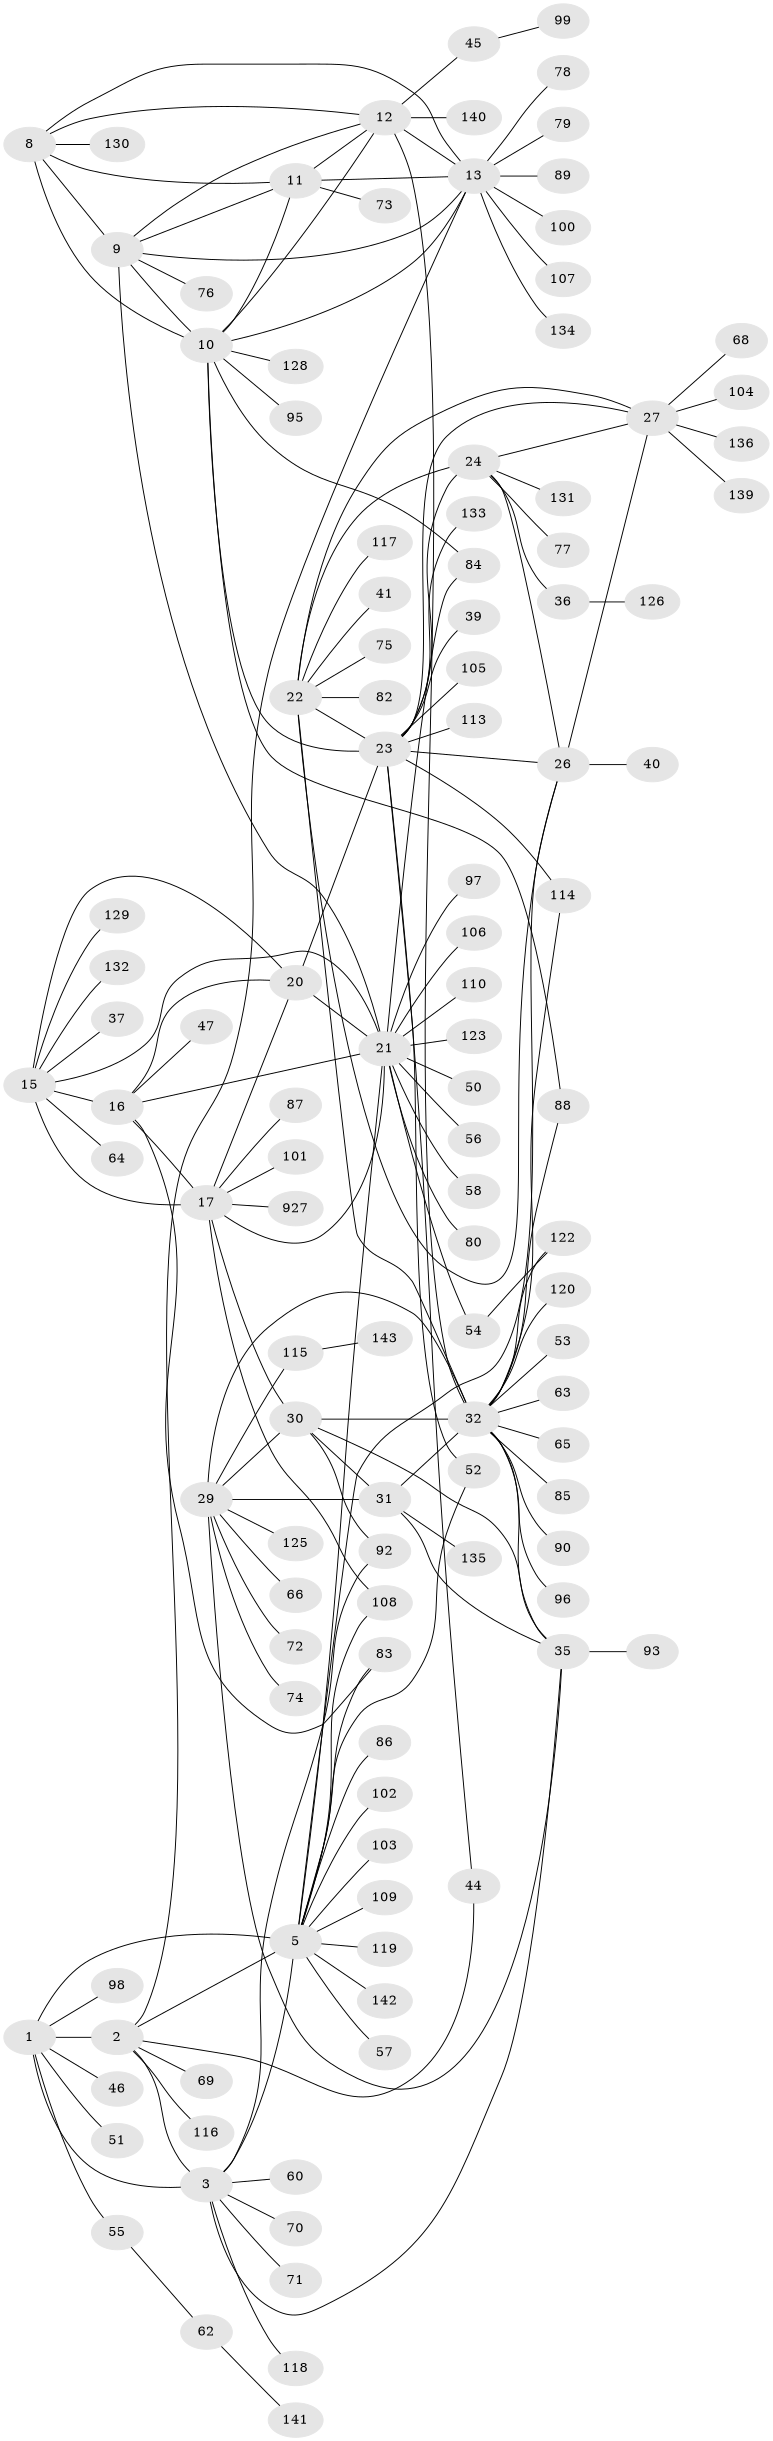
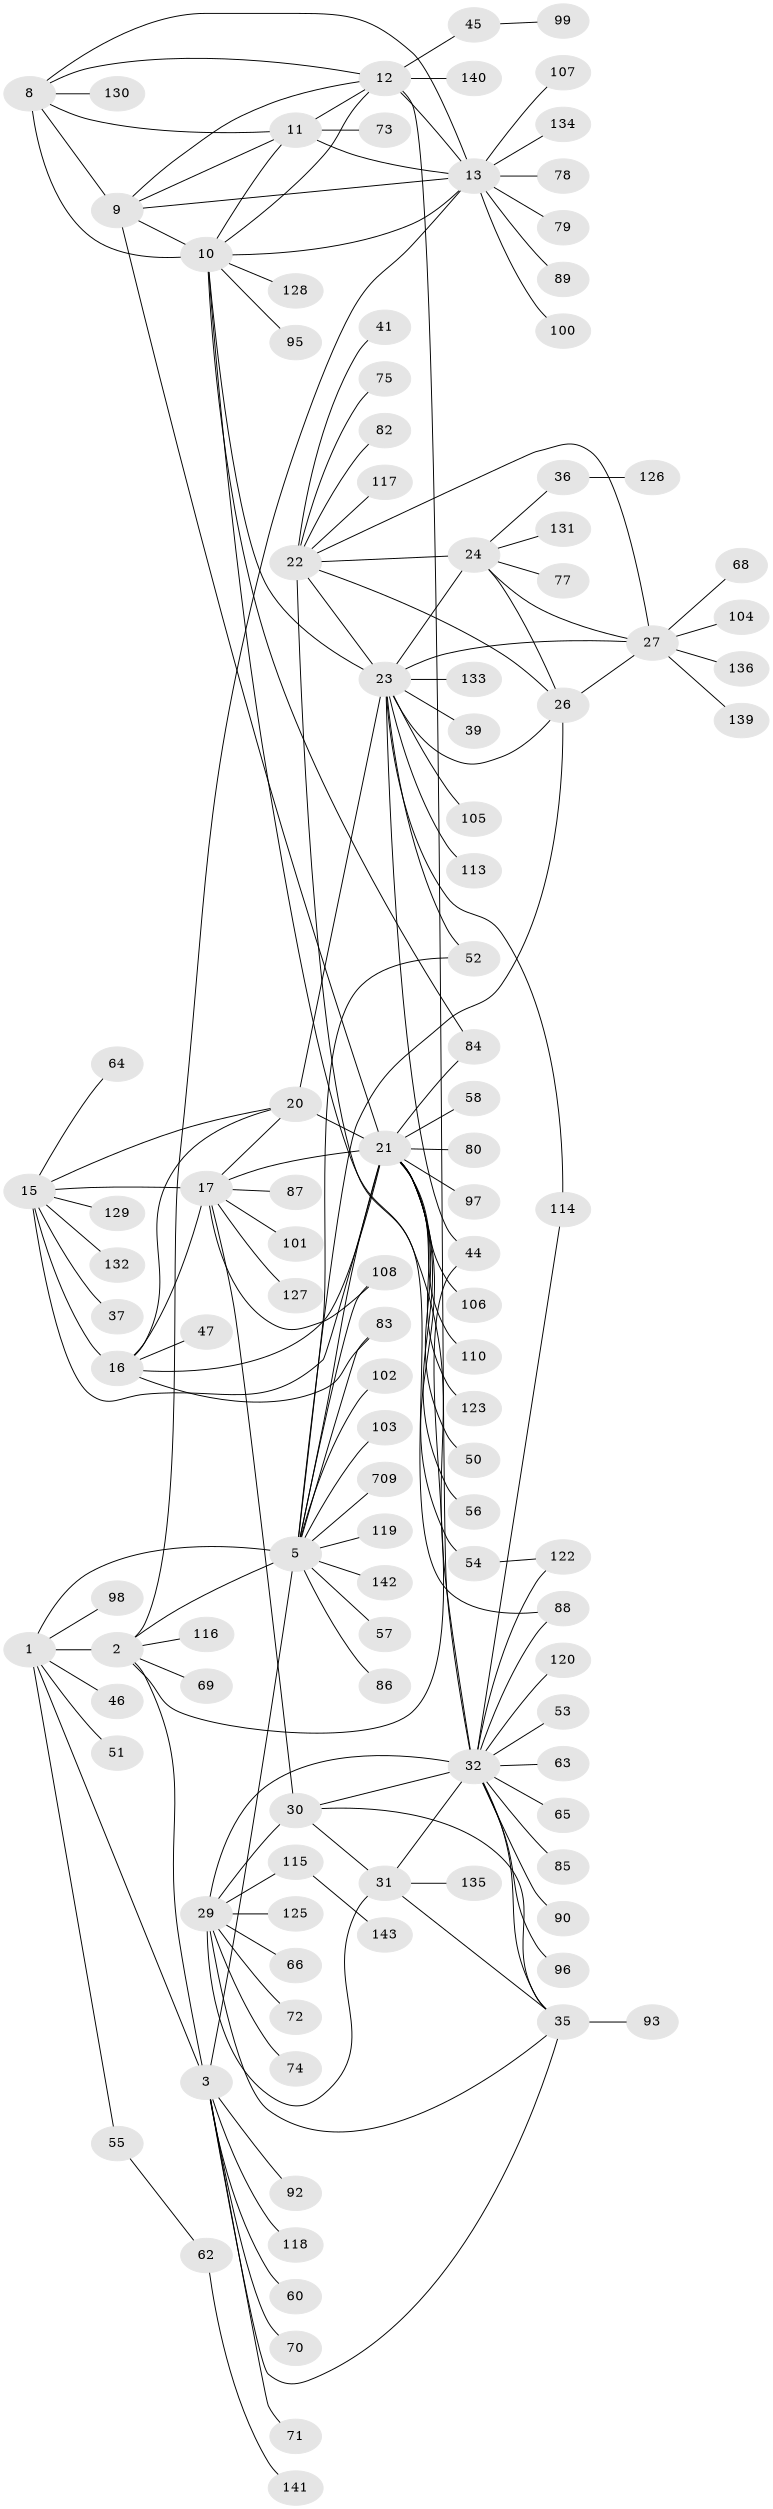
(206, 294) -> none
(652, 765) -> none
(296, 1209) -> (296, 1296)
(337, 1480) -> none
(385, 1898) -> (385, 1479)
